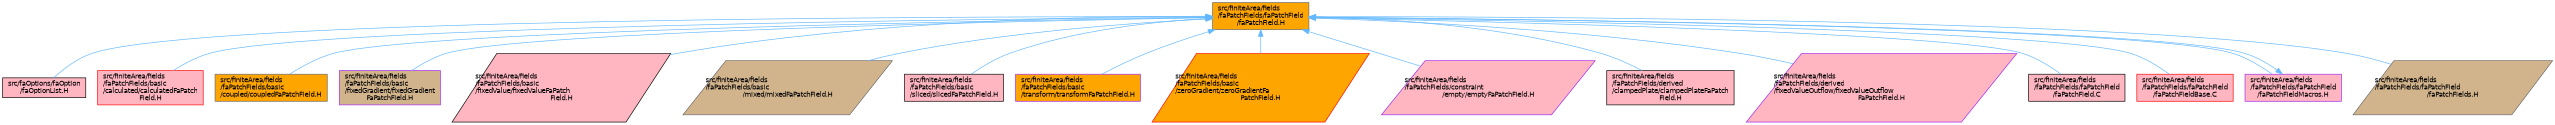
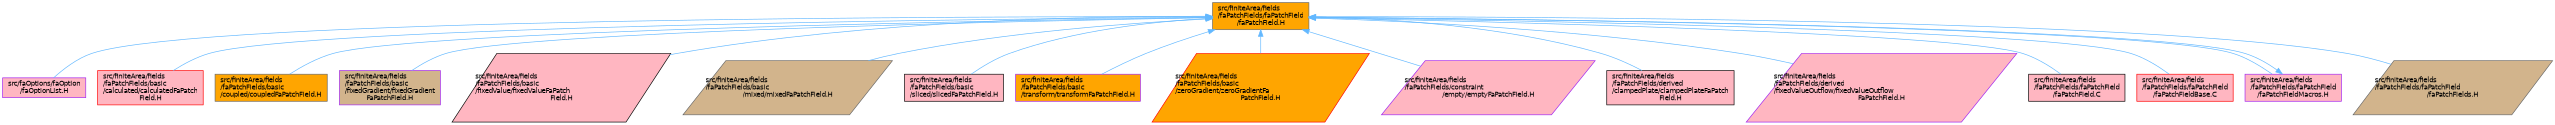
(44, 88) -> (44, 88)
